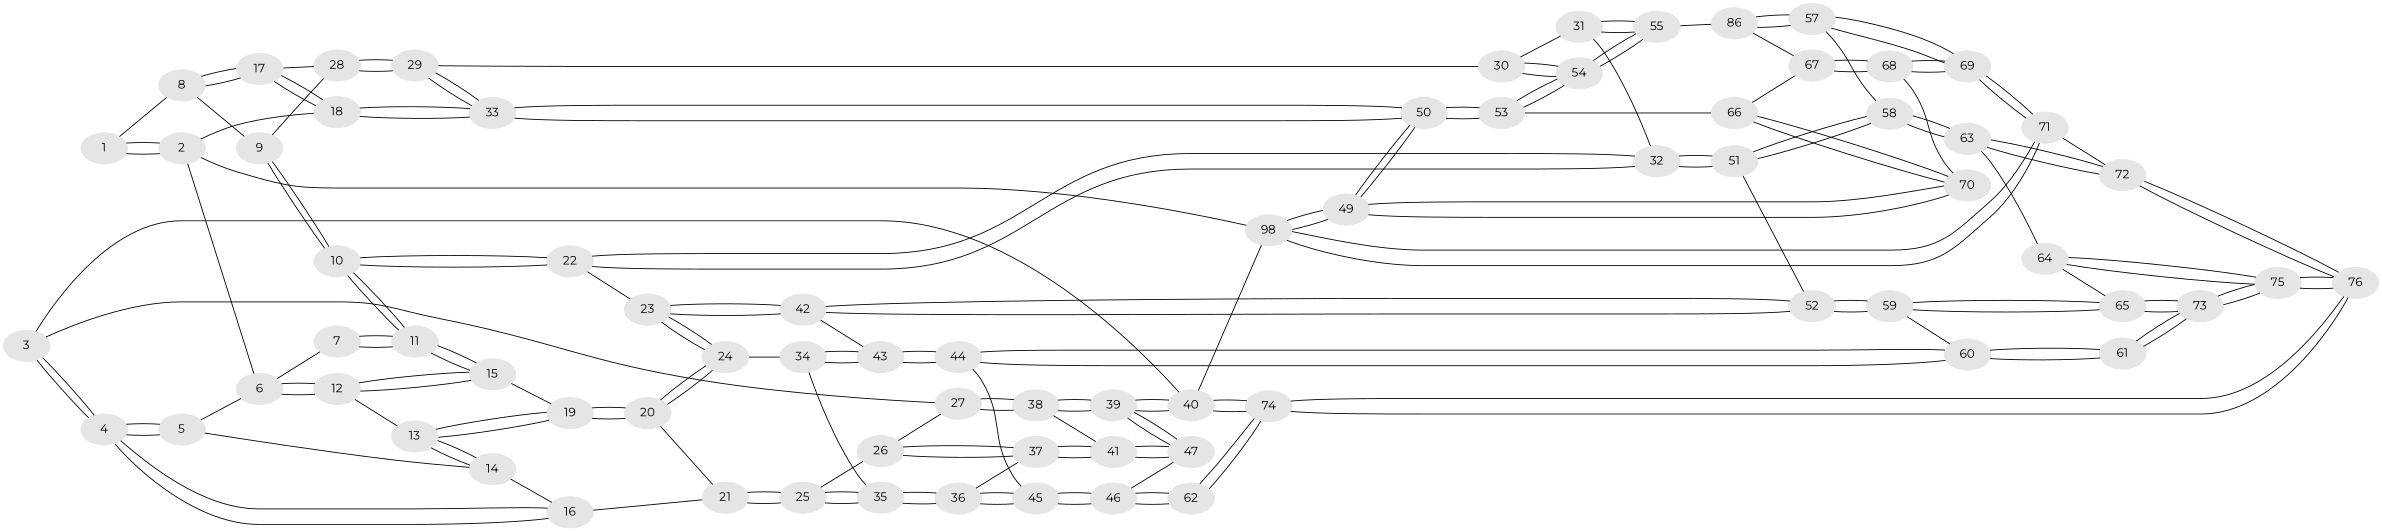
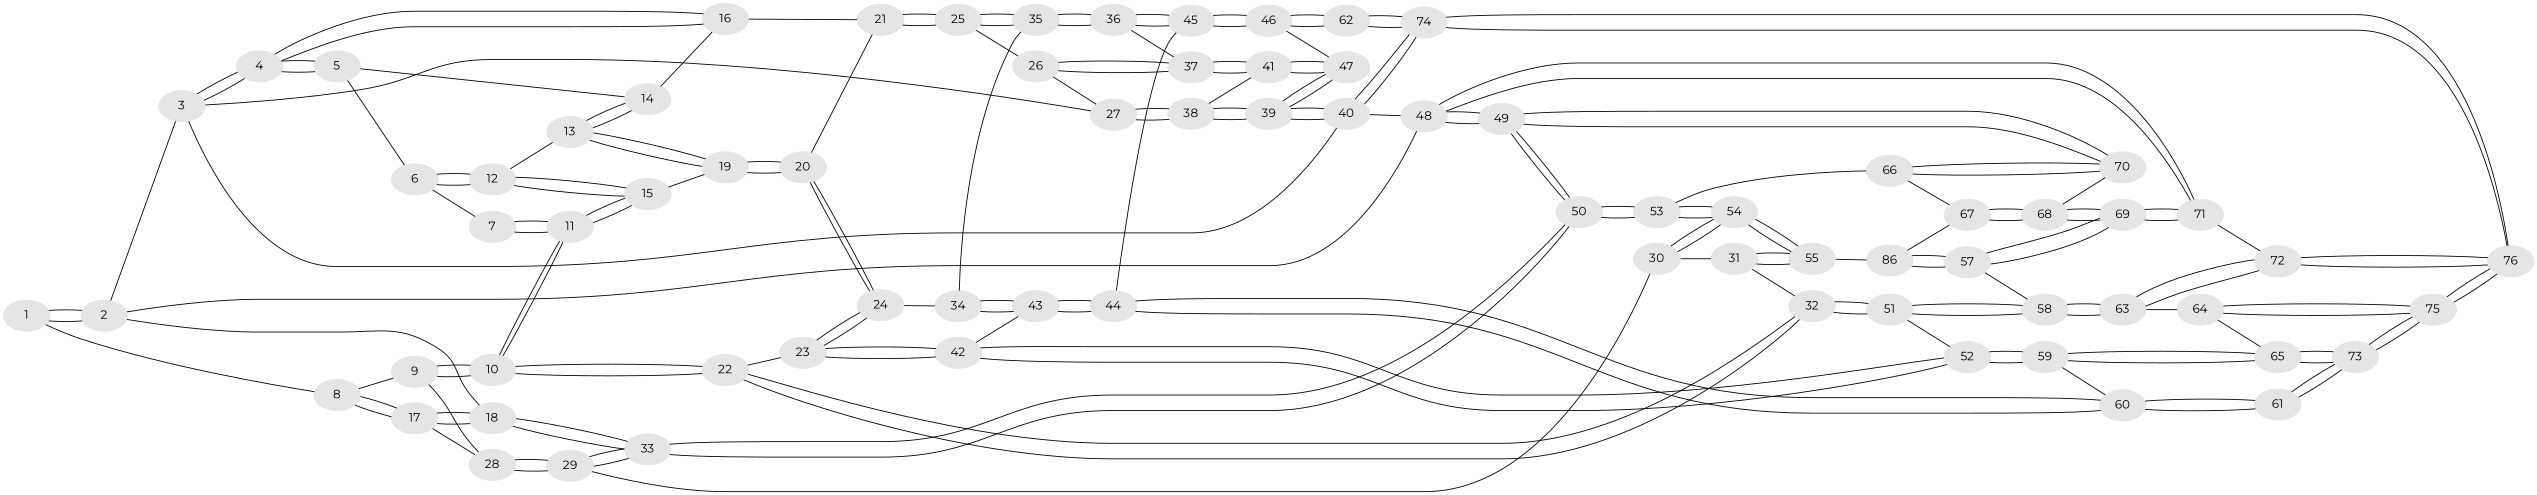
(1269, 230) -> (1424, 116)
(221, 269) -> (143, 211)
